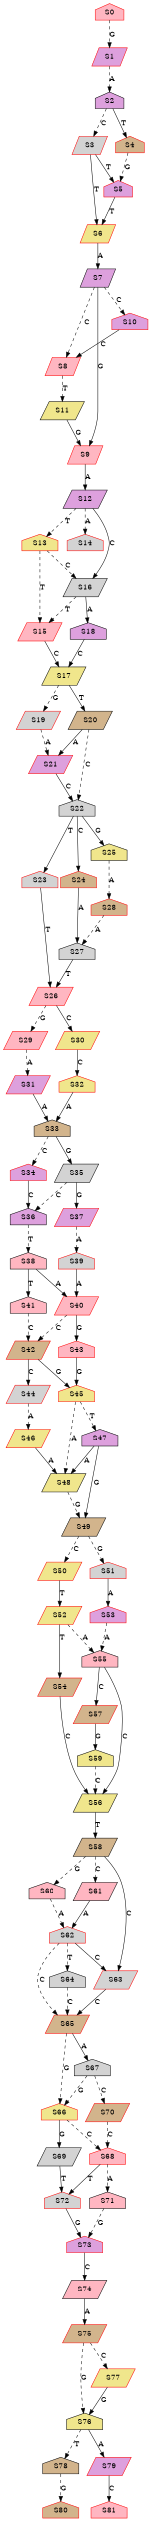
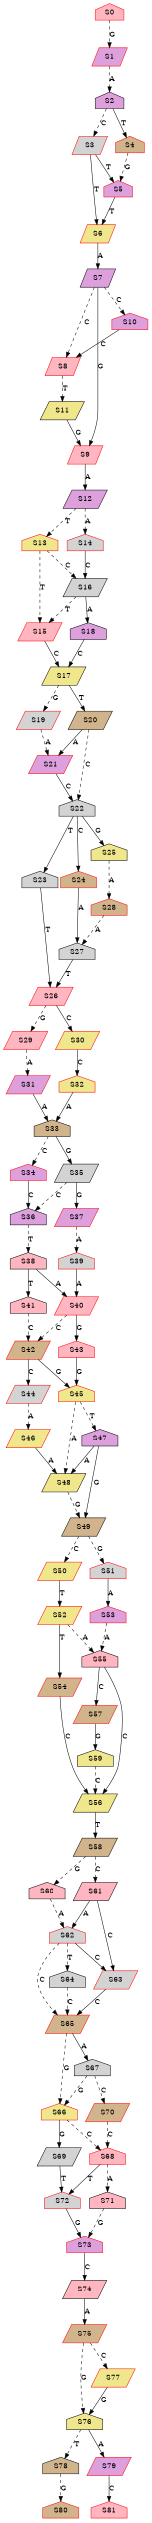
(109, 541) -> (85, 562)
(40, 880) -> (40, 880)
(126, 1909) -> (105, 1933)
